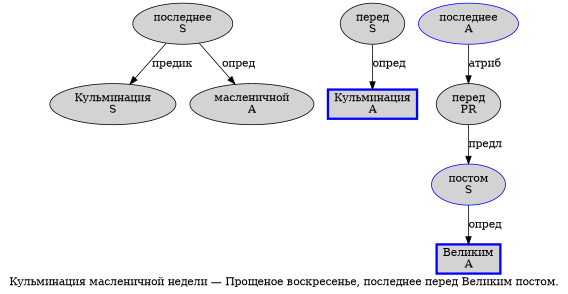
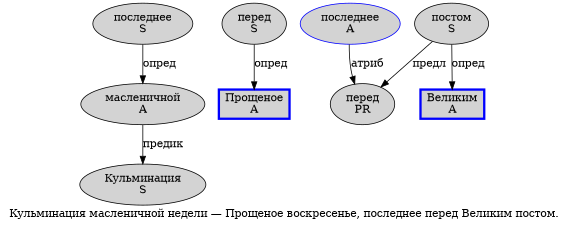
(151, 61) -> (143, 140)
(372, 104) -> (254, 104)
(469, 140) -> (410, 62)
(469, 185) -> (452, 24)
